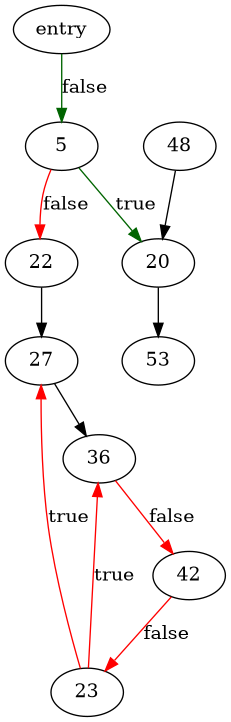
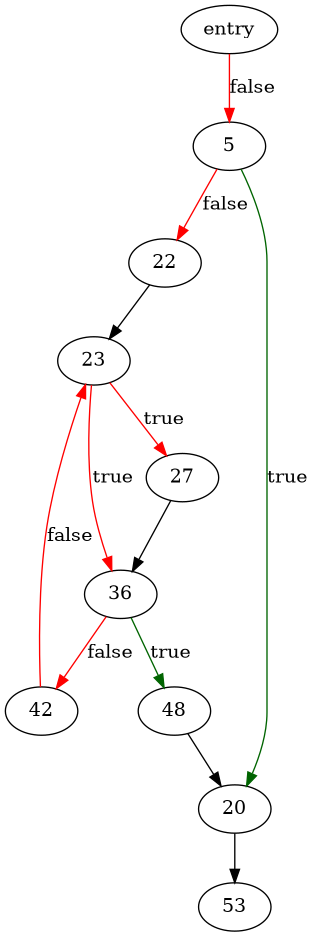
(62, 81) -> (229, 81)
(42, 305) -> (133, 307)
none -> (145, 647)
